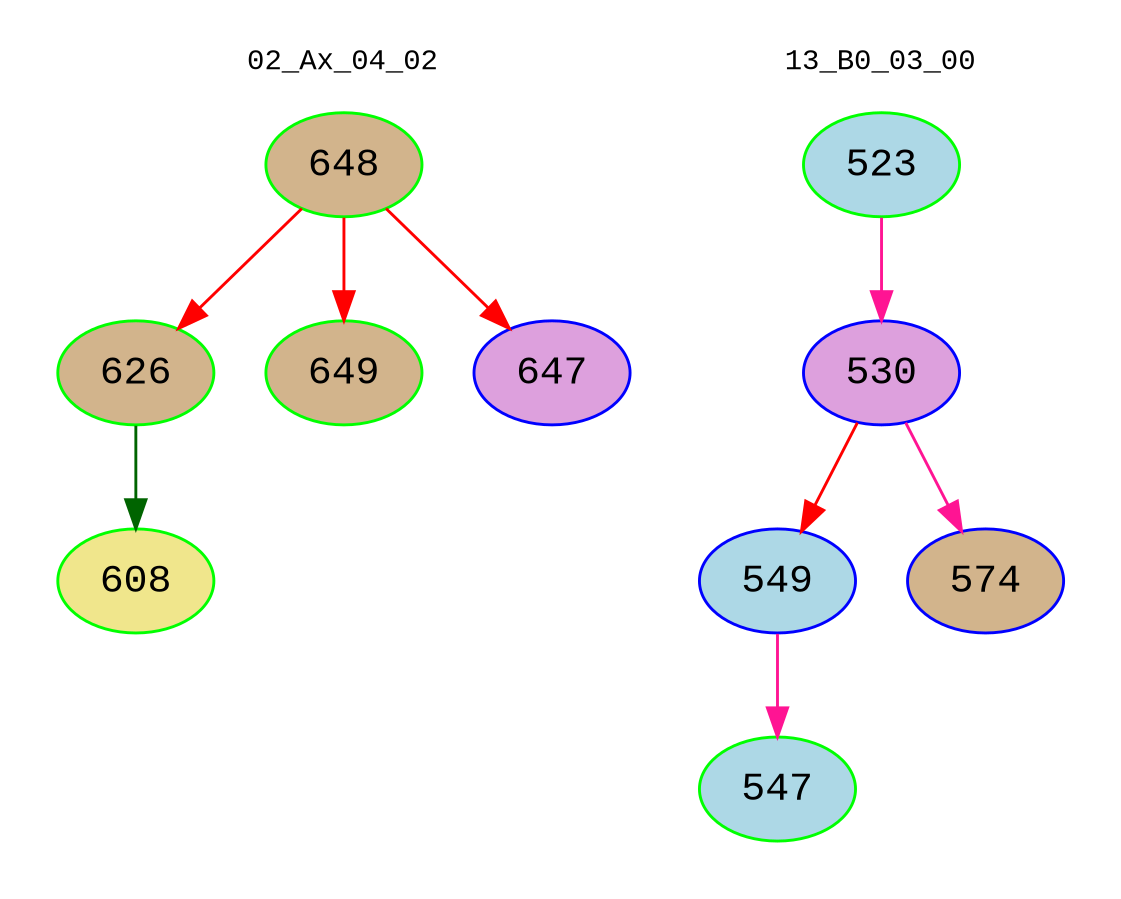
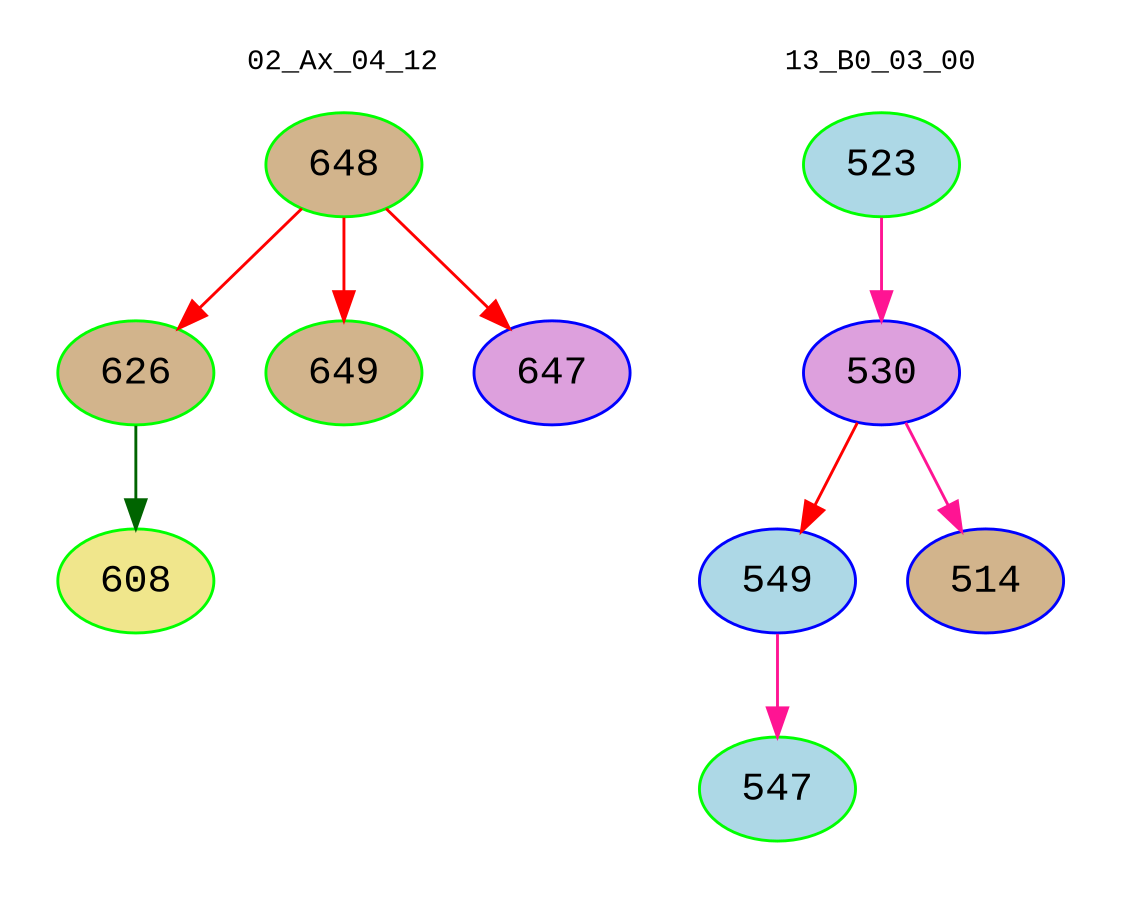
(344, 62) -> (344, 62)
(986, 581) -> (986, 581)
